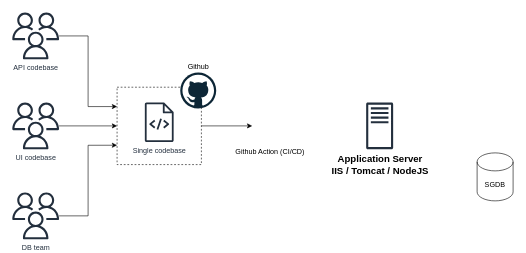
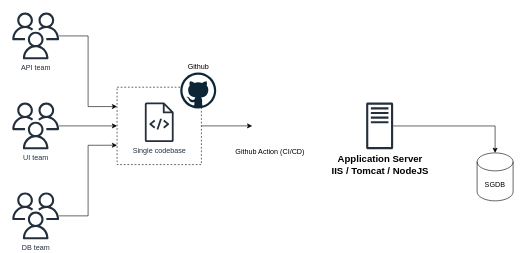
(36, 68) -> (36, 68)
none -> (495, 147)
(36, 158) -> (36, 158)
